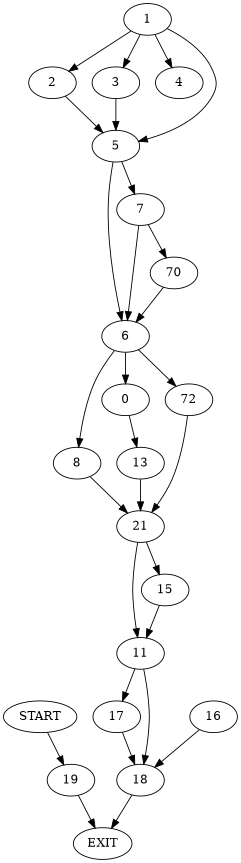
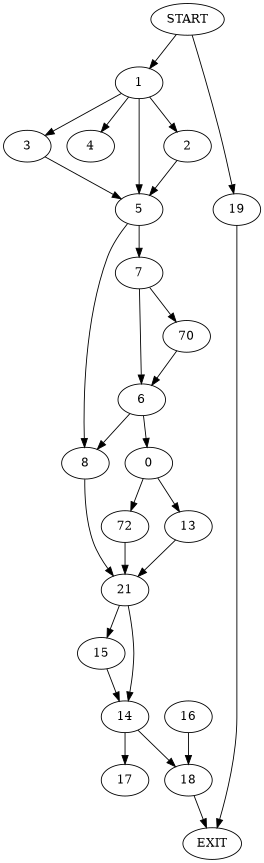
none -> (166, 48)
(109, 237) -> (90, 327)
(154, 365) -> (139, 491)
(141, 653) -> (125, 717)
(127, 744) -> none
